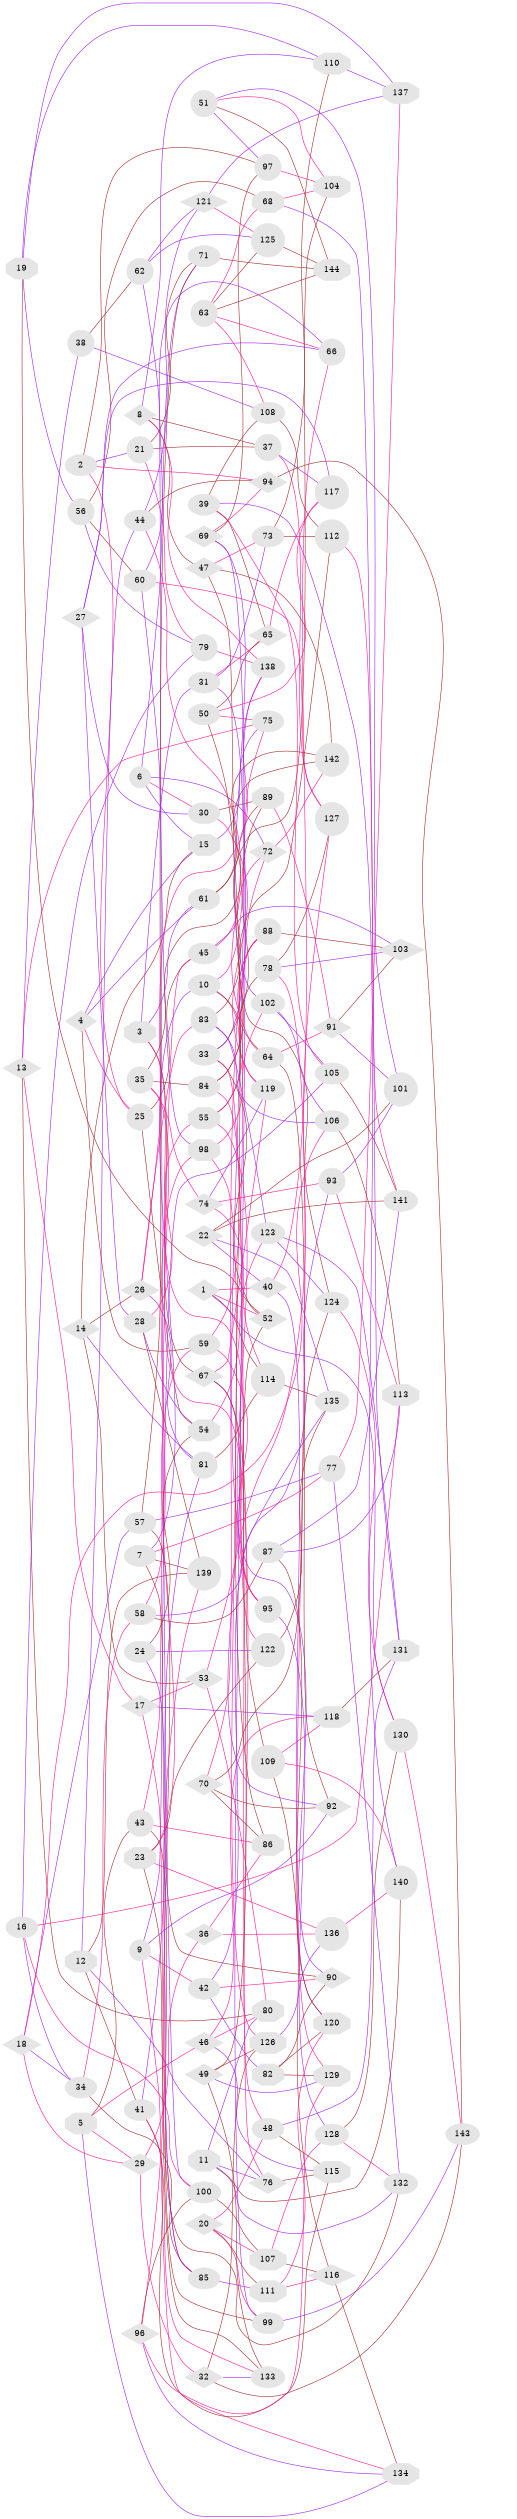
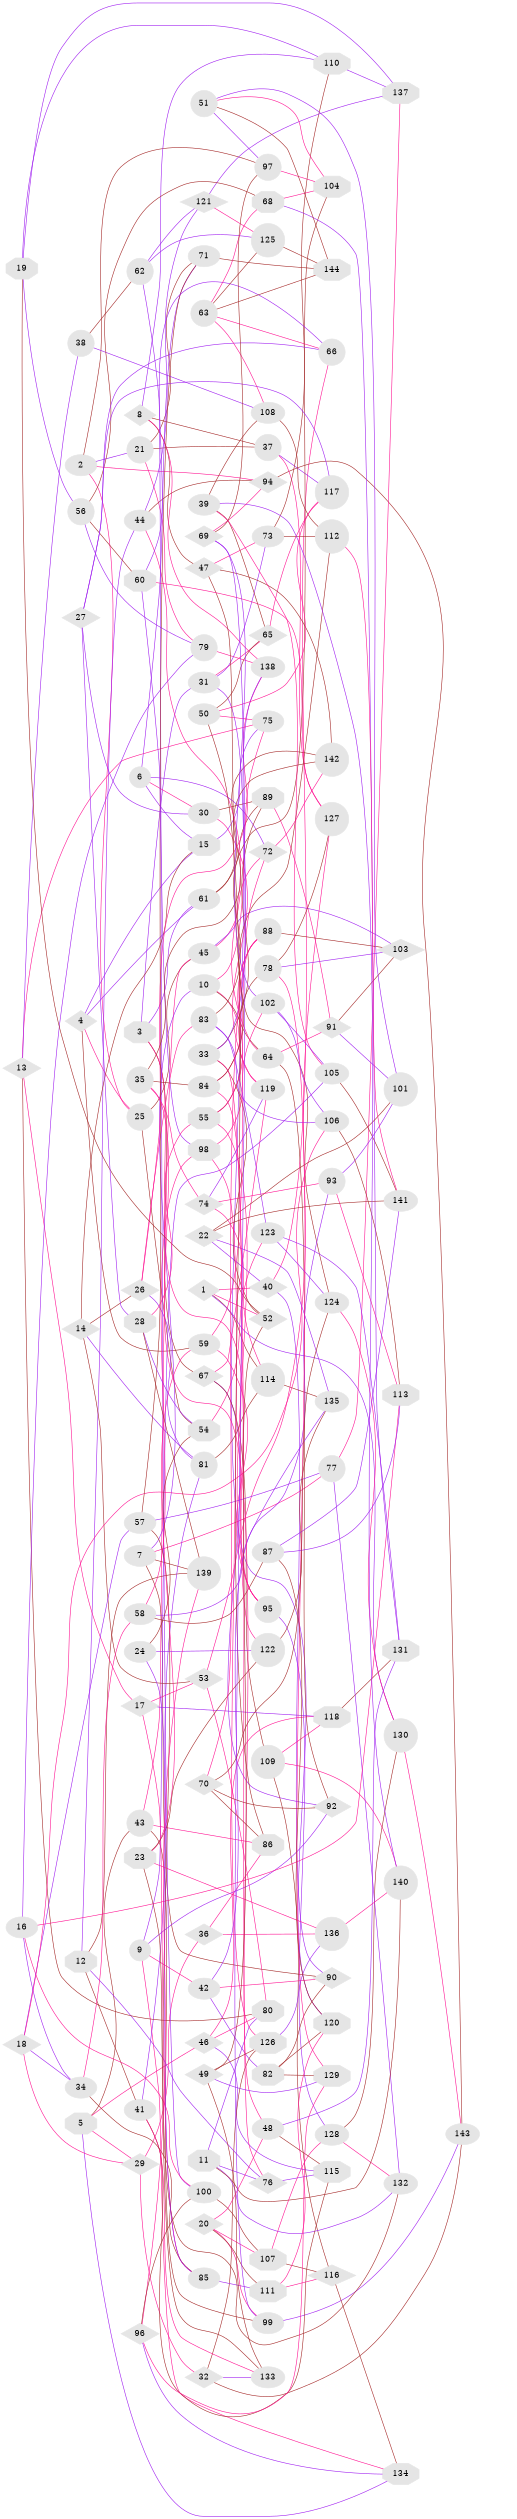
(293, 2179) -> (293, 2179)
